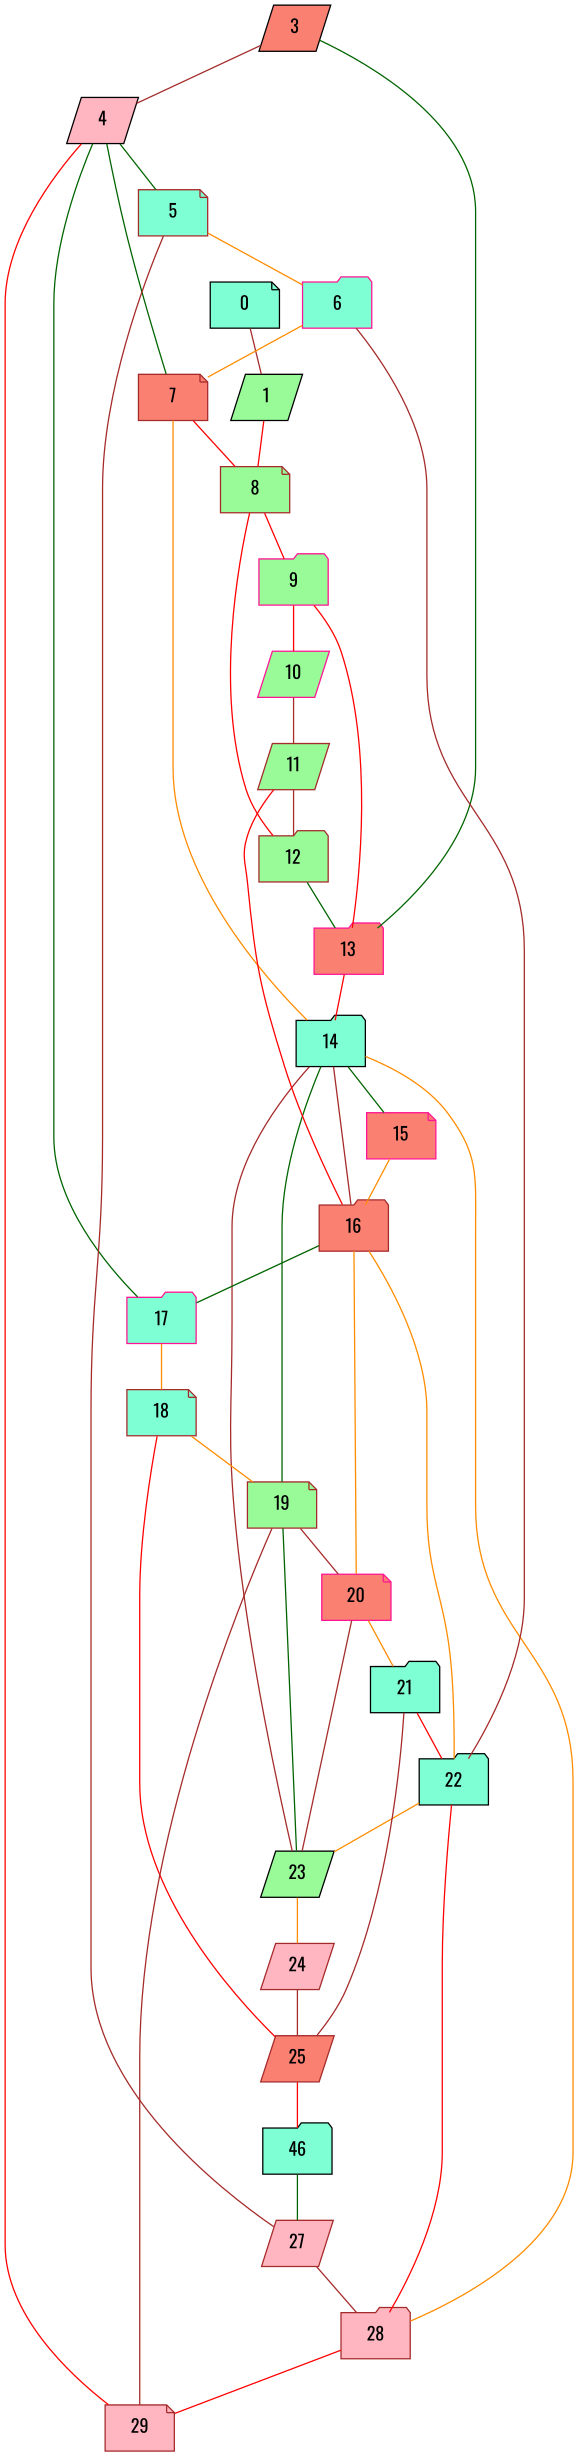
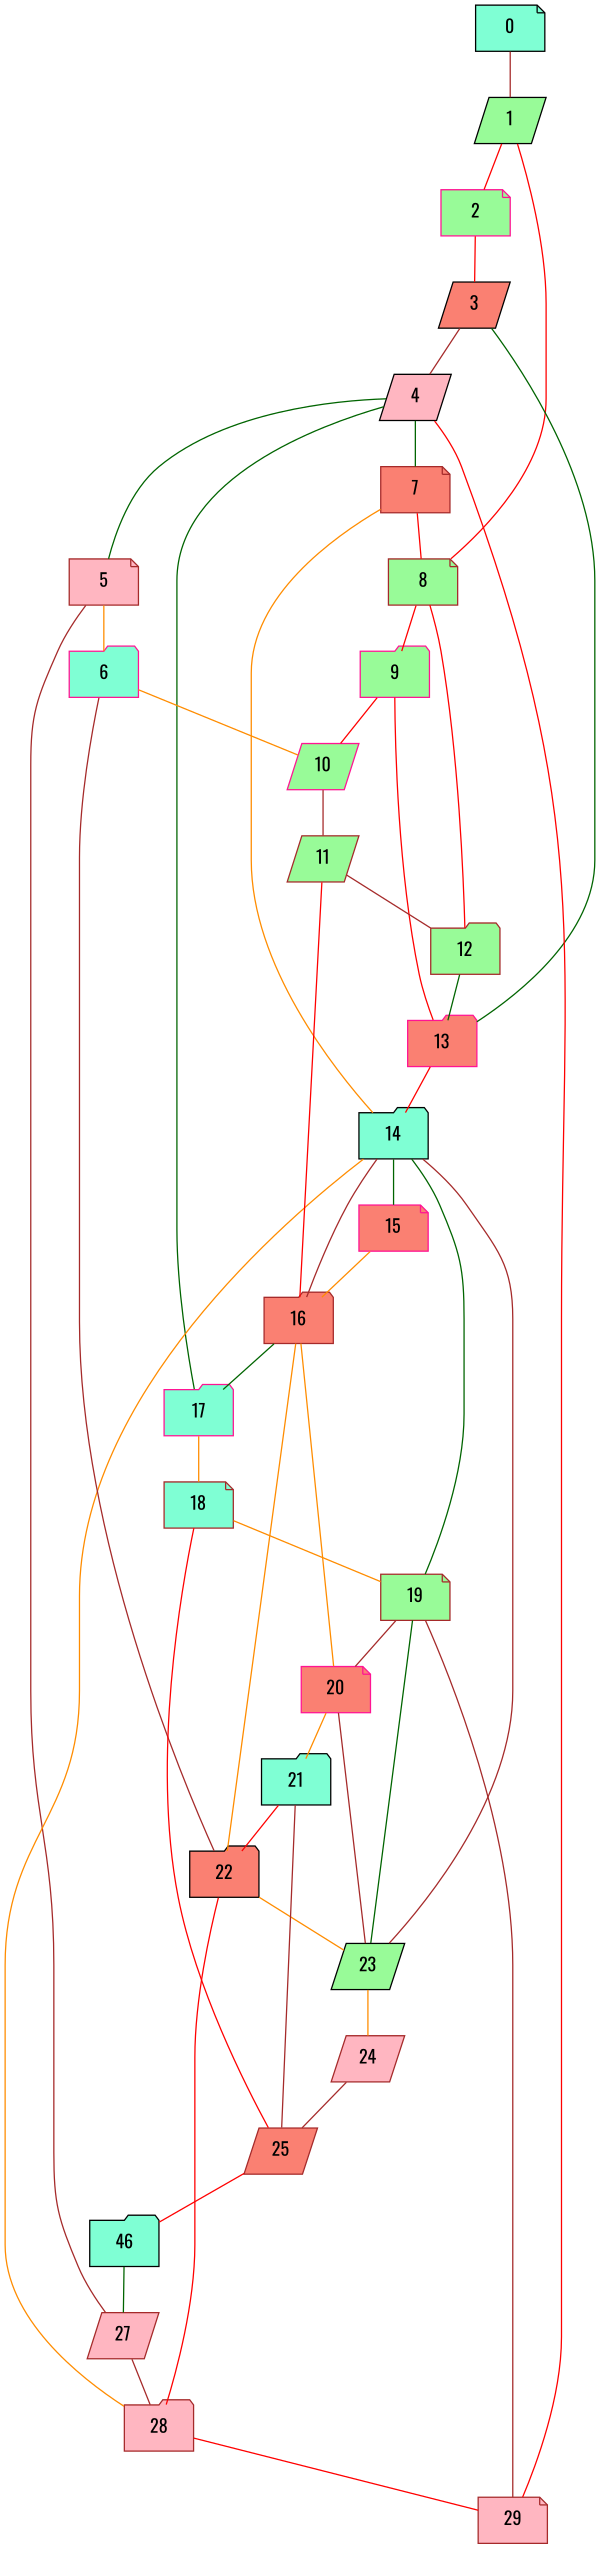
(173, 213) -> (104, 582)
none -> (476, 213)
(248, 355) -> (218, 722)
(454, 1782) -> (224, 1874)
